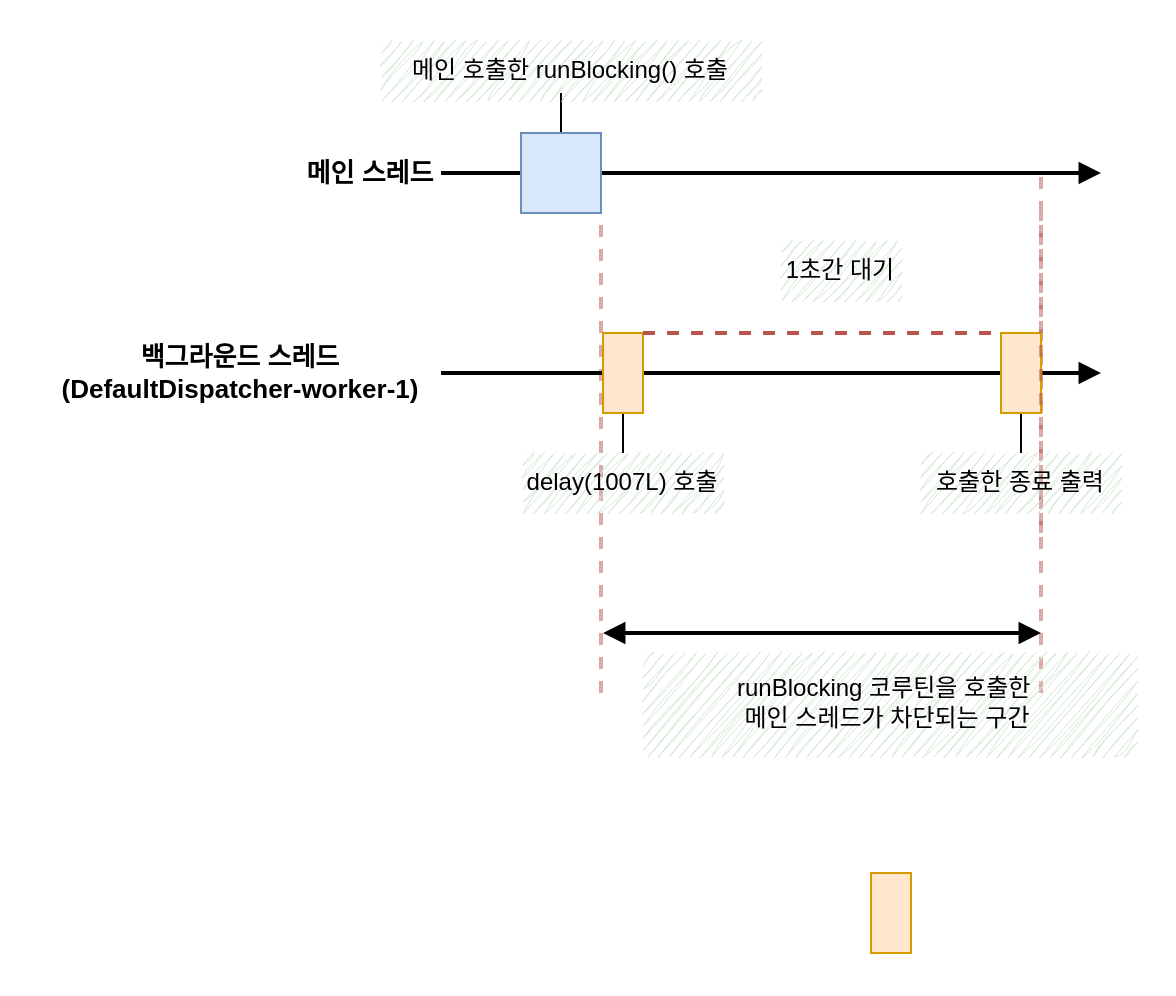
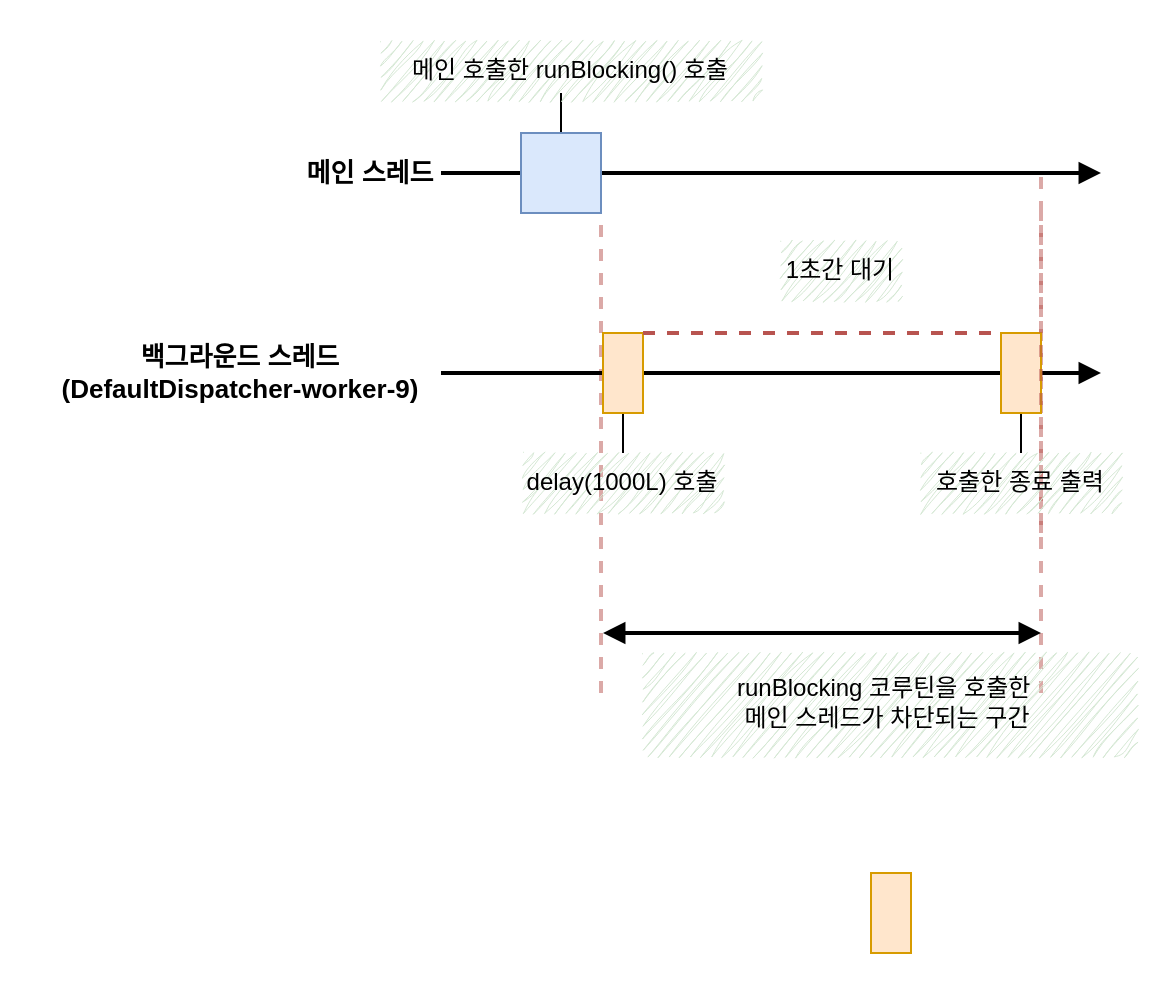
(241, 373) -> (241, 373)
(623, 483) -> (623, 483)
